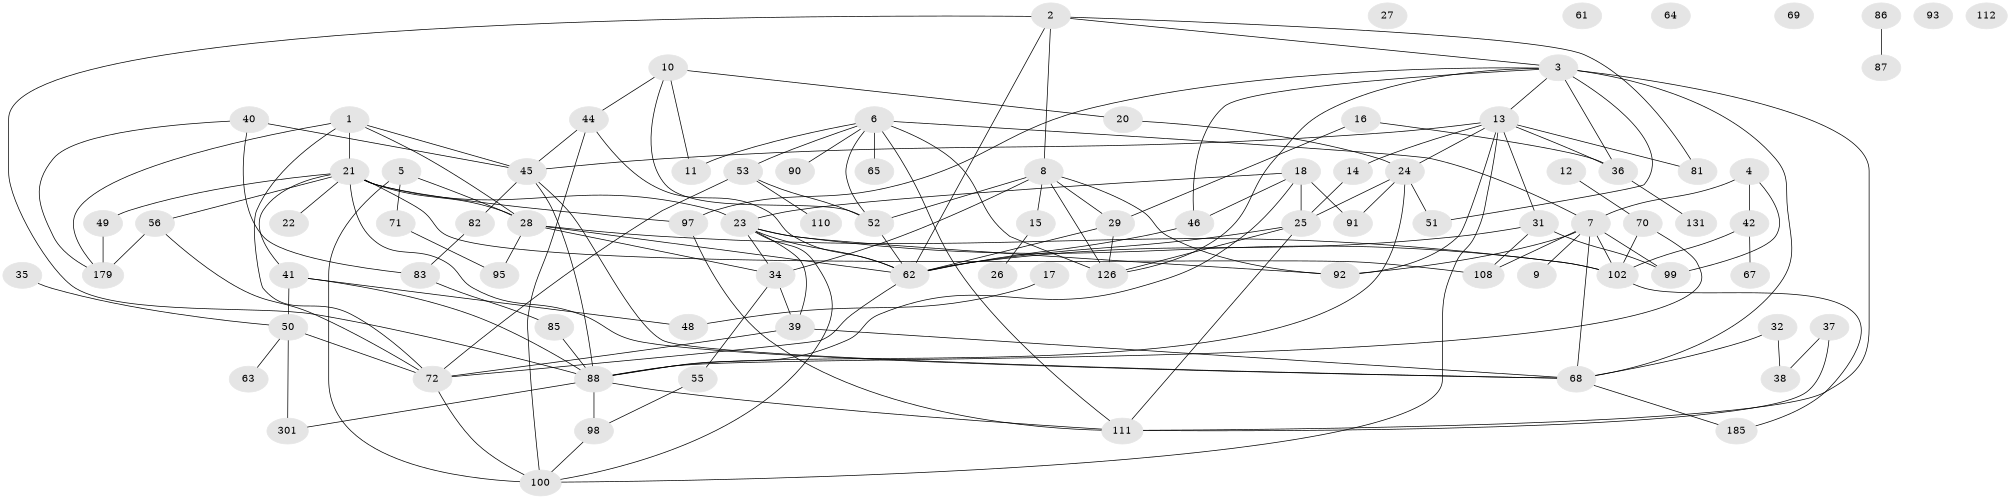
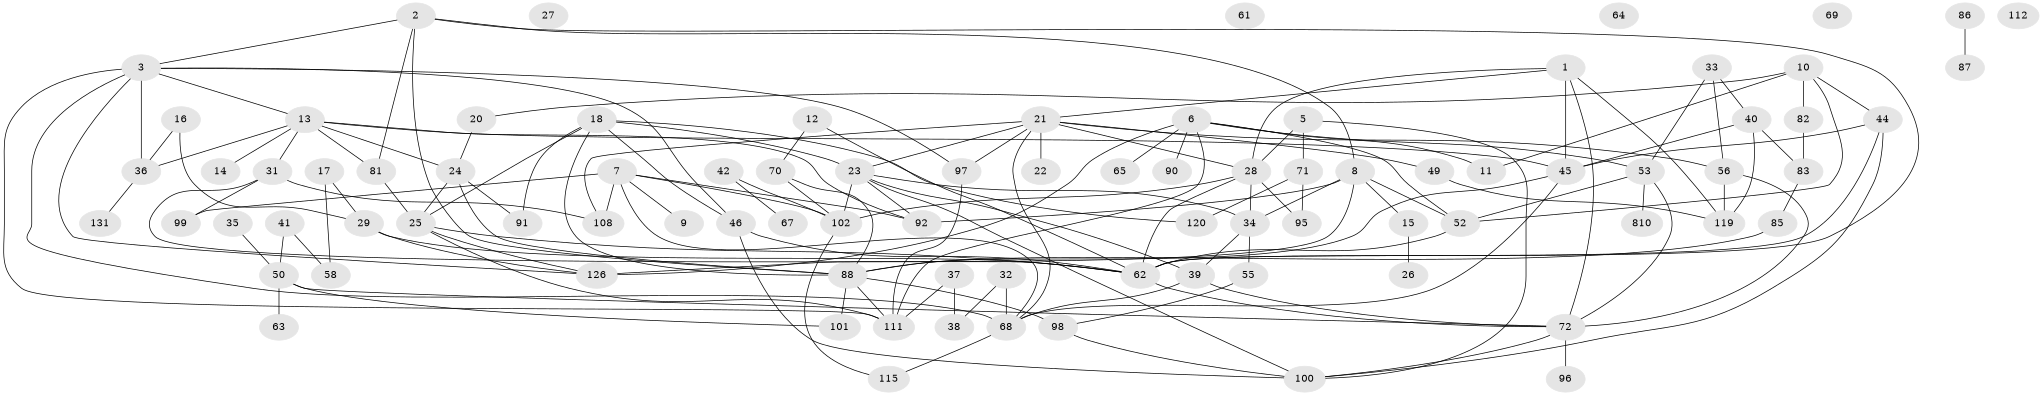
(1933, 16) -> none
none -> (1712, 68)
(1275, 146) -> none
(1749, 172) -> none
(1330, 194) -> (396, 198)
(503, 195) -> (1804, 94)
(1080, 198) -> (348, 202)
(269, 203) -> none
(821, 223) -> (1642, 223)
none -> (1197, 223)
(1432, 223) -> none
(825, 249) -> (975, 200)
(103, 275) -> (1724, 223)
(450, 308) -> none
(688, 327) -> (331, 275)
none -> (1566, 379)
(288, 431) -> (840, 327)
(1736, 431) -> (889, 379)
(1139, 457) -> (983, 364)
